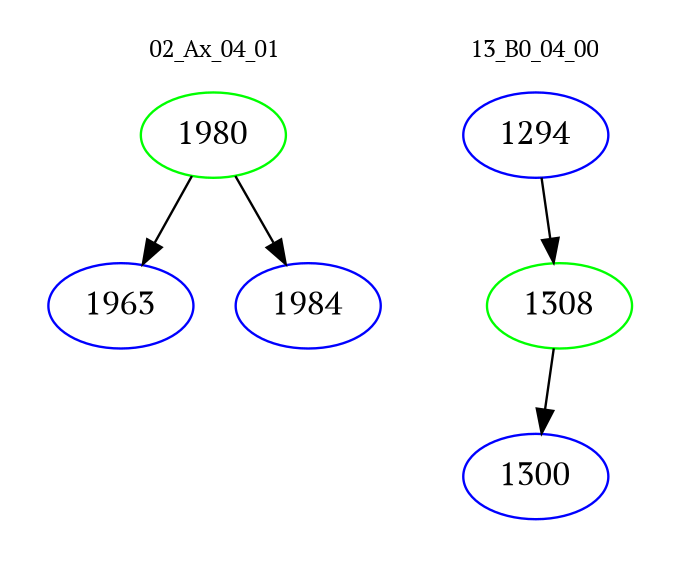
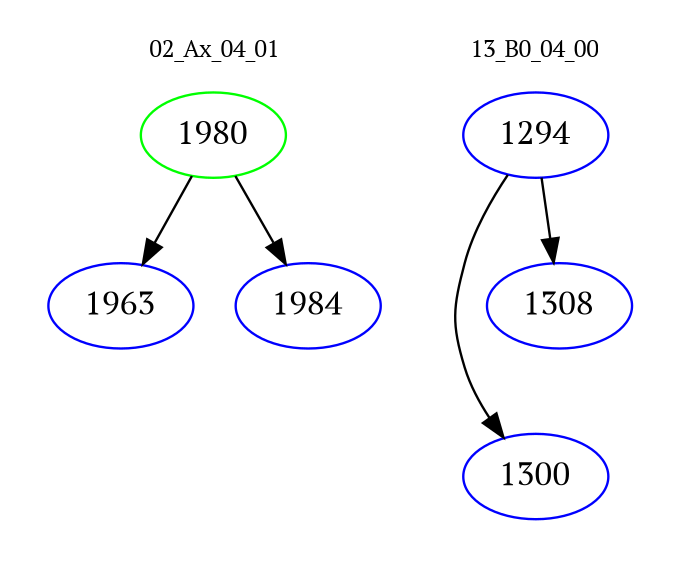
(560, 306) -> (560, 306)
(549, 379) -> (457, 294)
